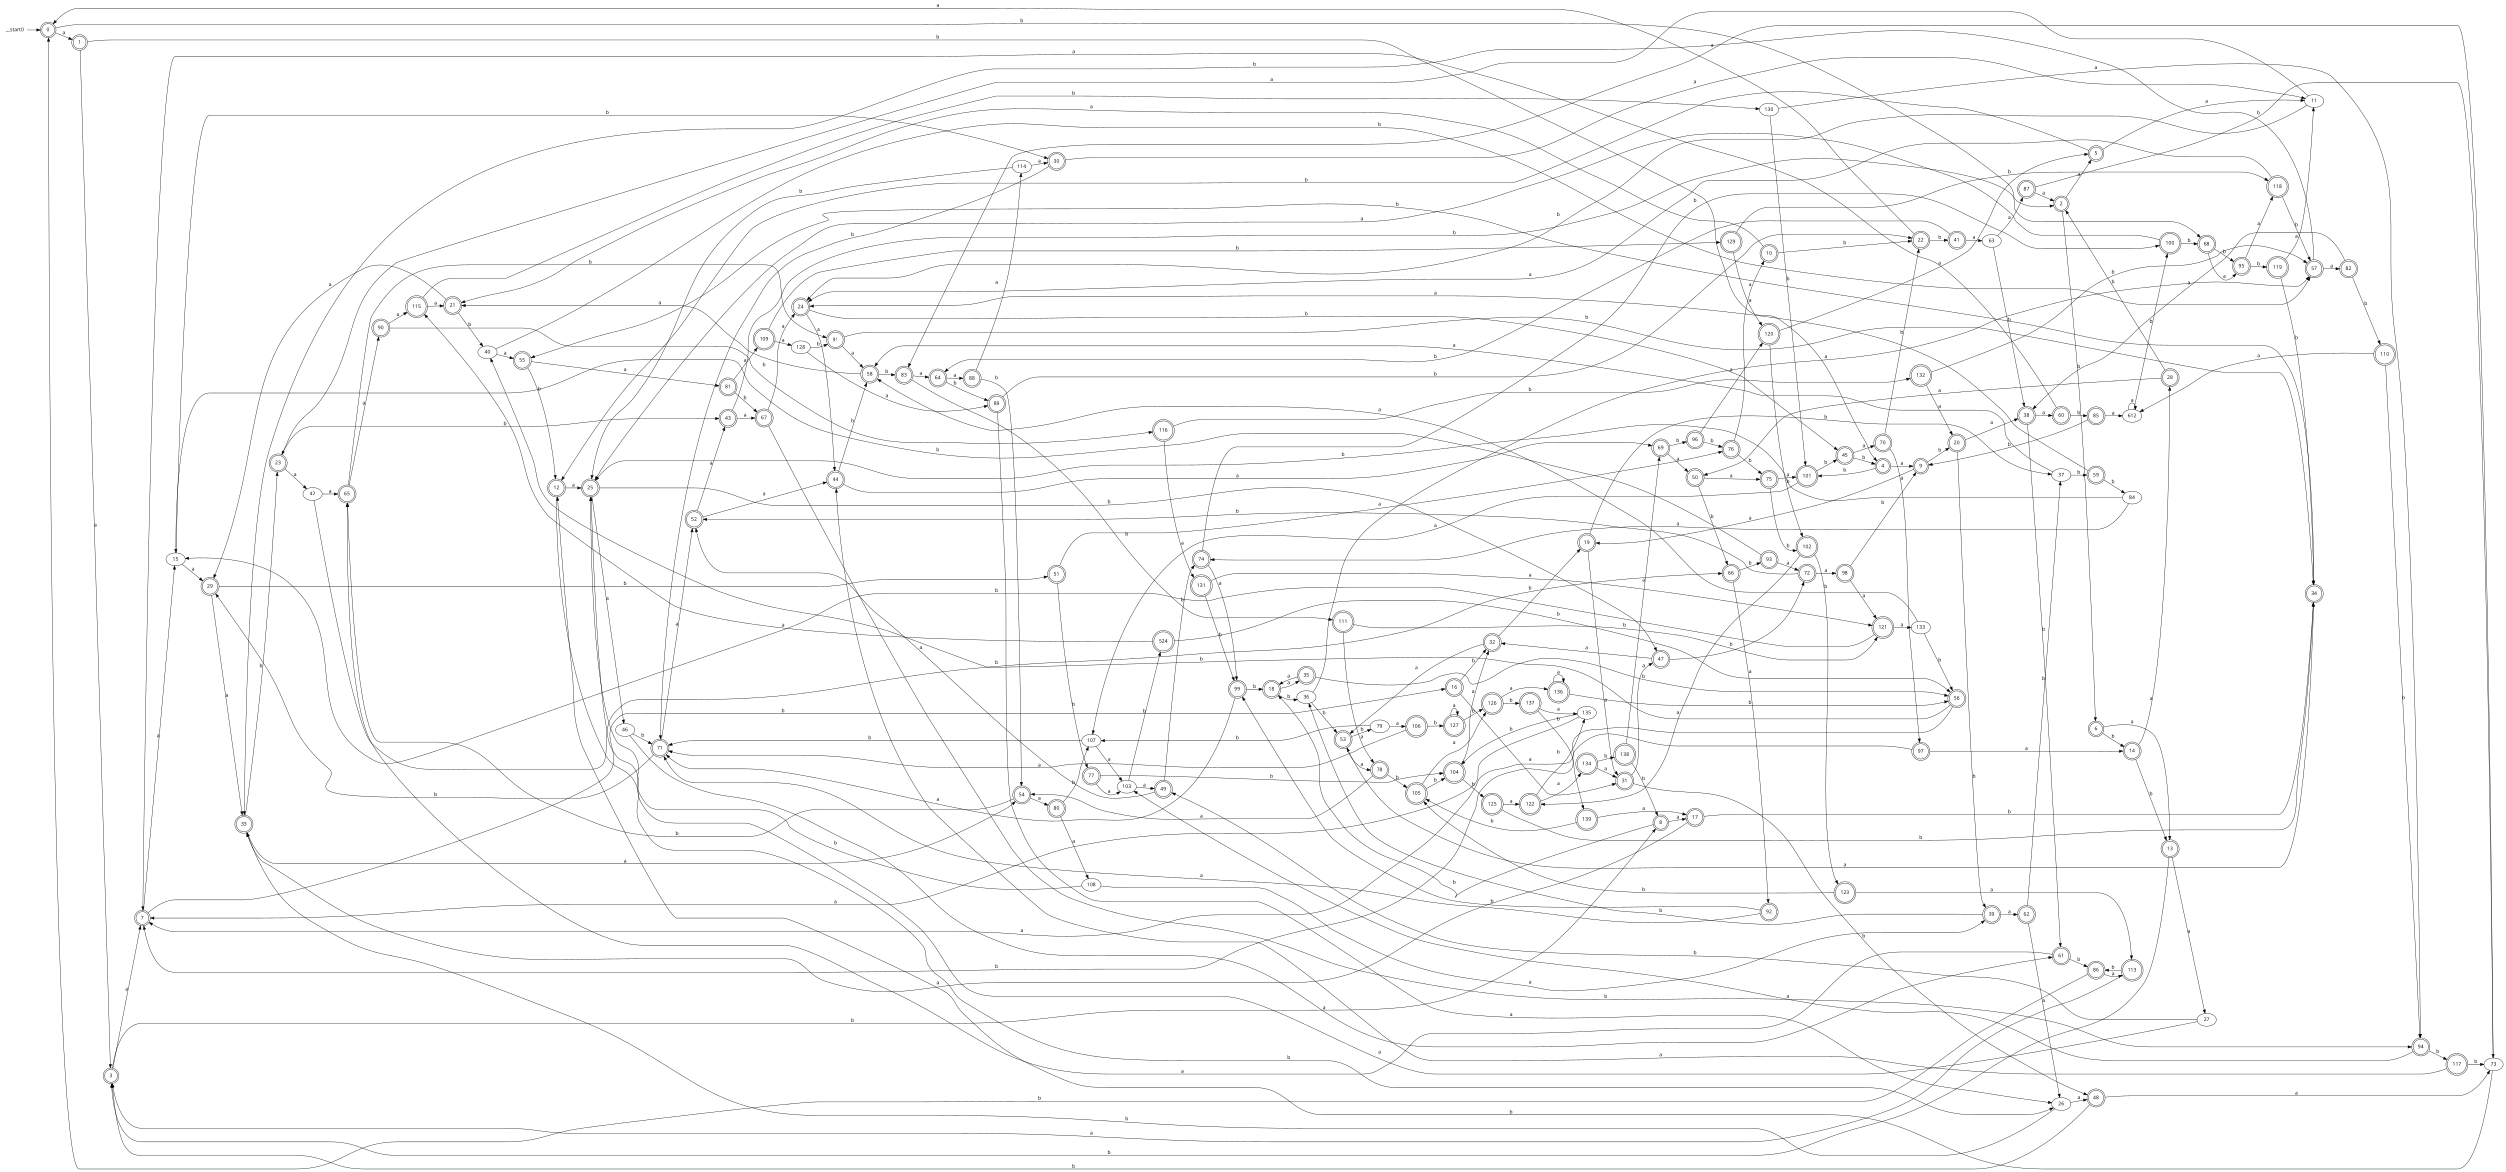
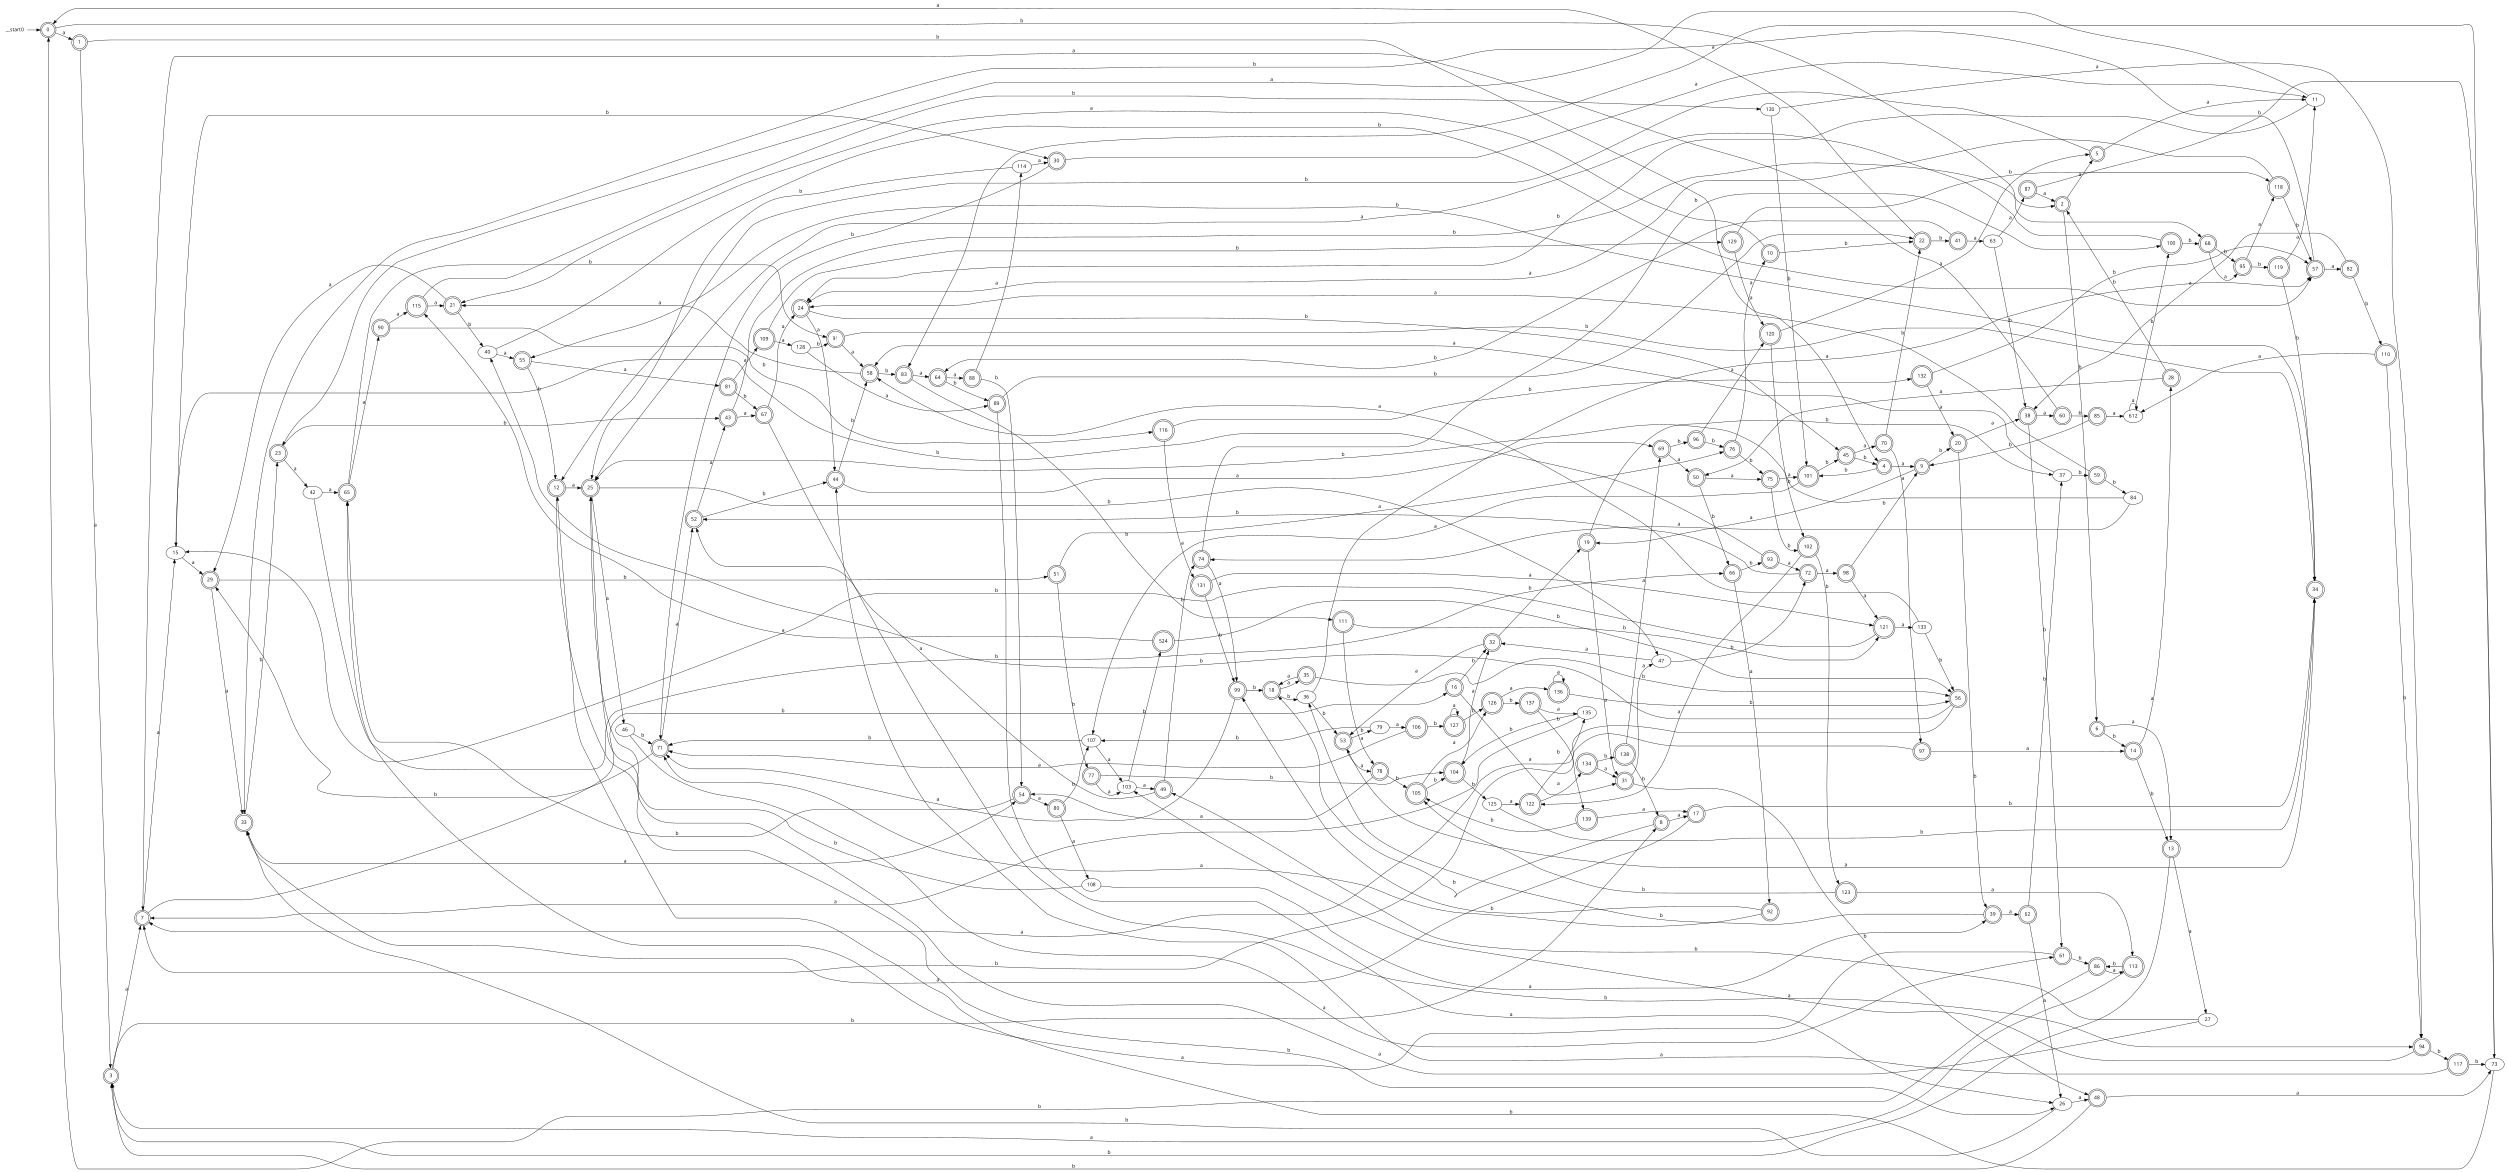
(764, 494) -> (764, 494)
(1661, 659) -> (1661, 661)
(1492, 804) -> (1492, 804)
